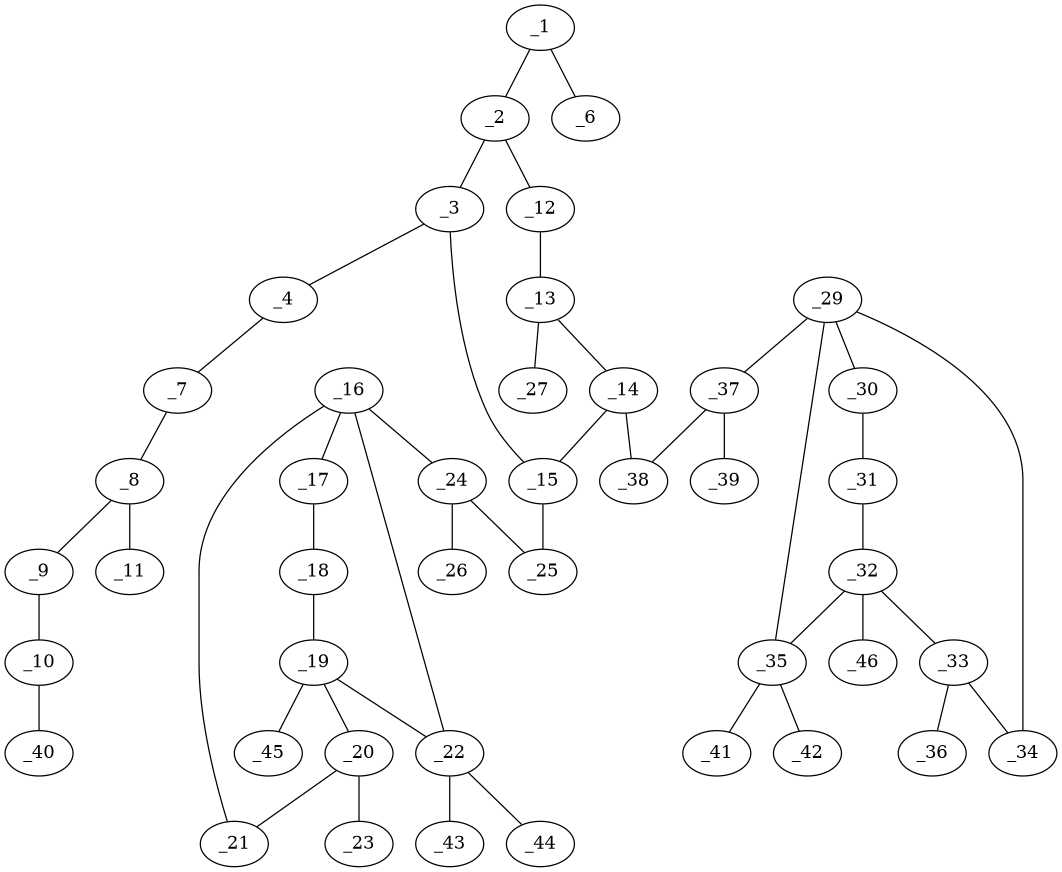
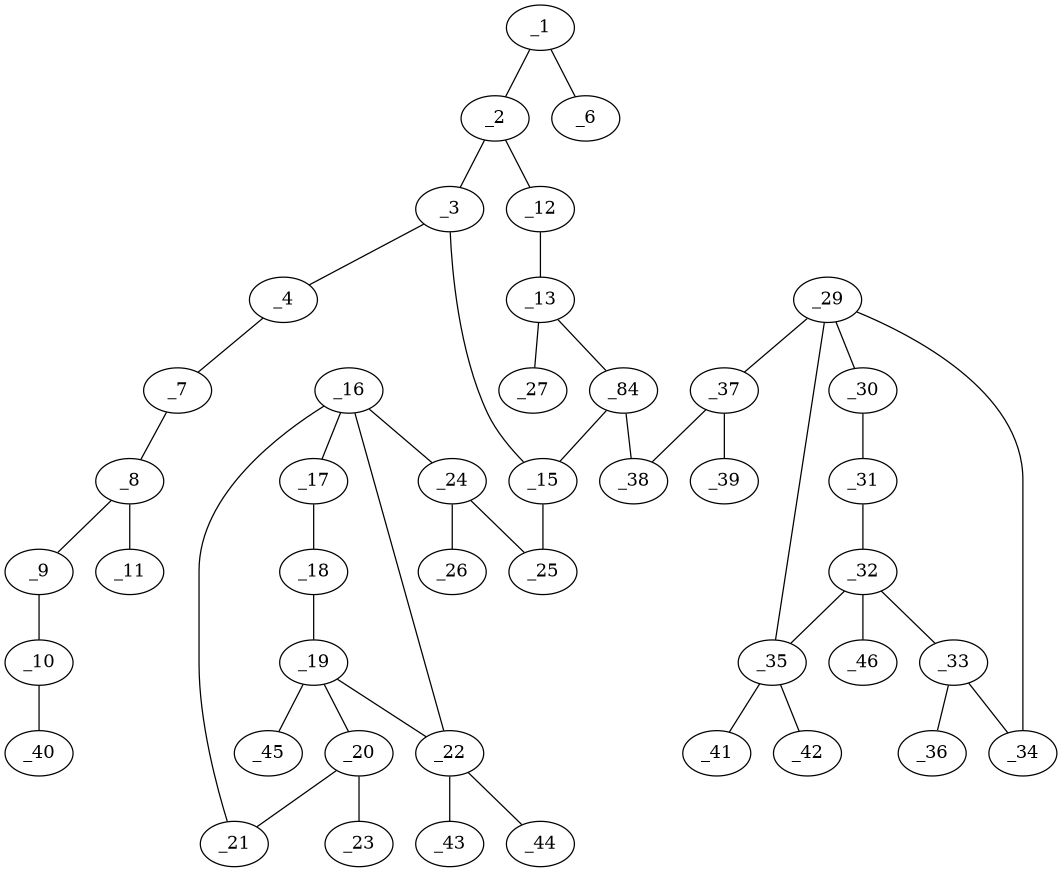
(624, 391) -> (624, 391)
